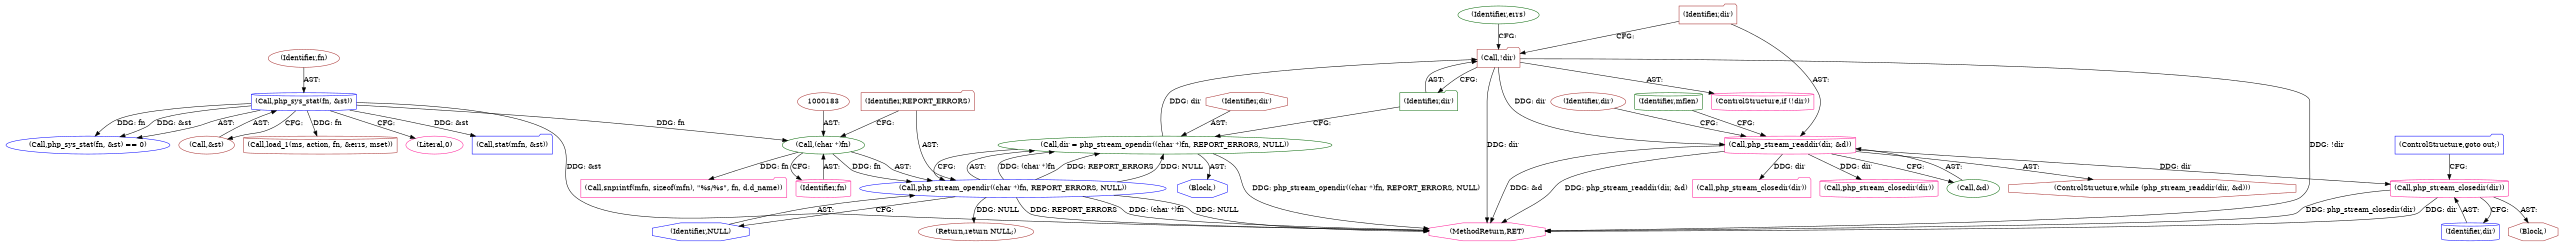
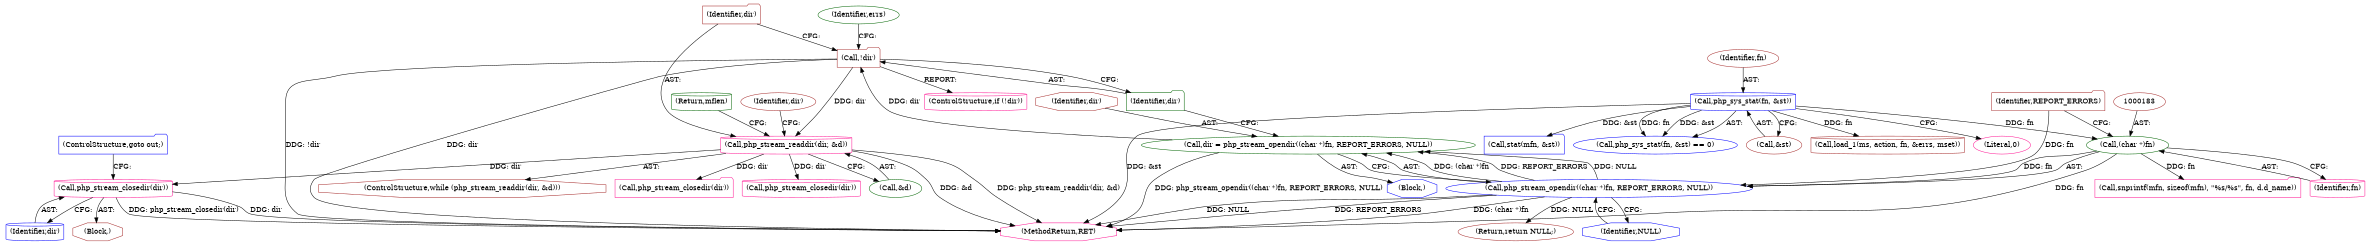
(1656, 80) -> (942, 80)
(1669, 102) -> (702, 102)
(932, 145) -> (2060, 145)
(827, 210) -> (1608, 210)
none -> (1649, 214)
